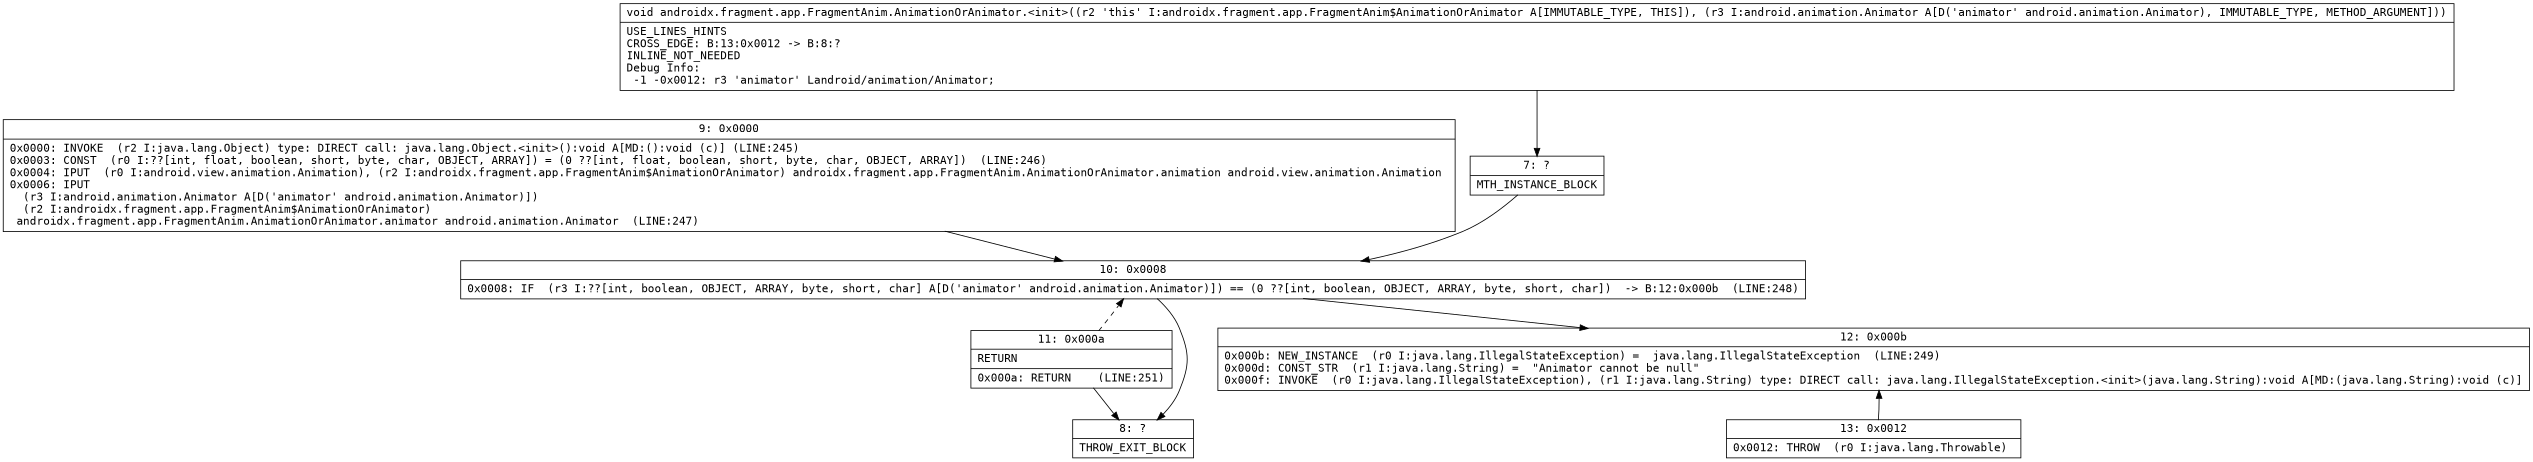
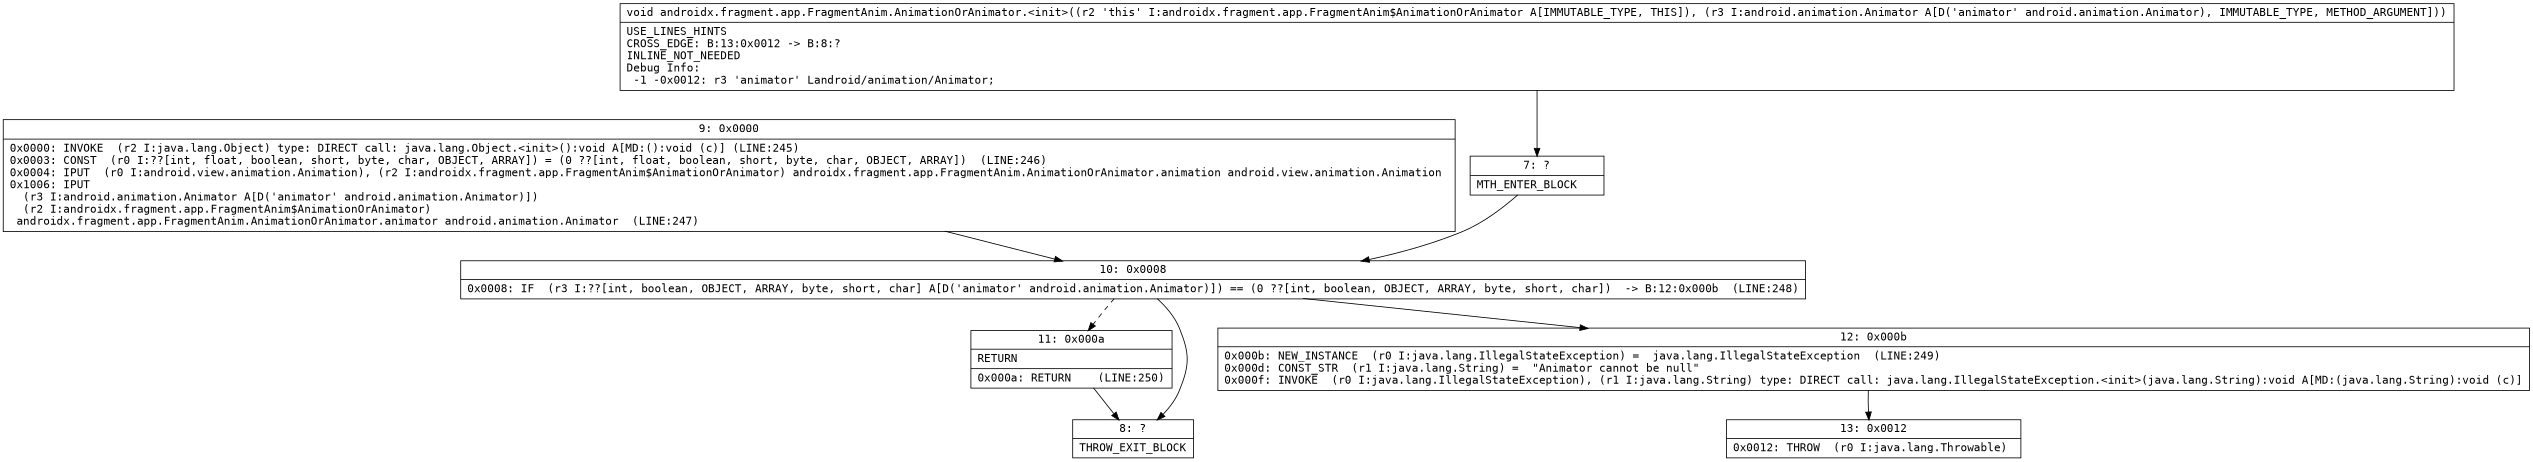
(57, 185) -> (57, 185)
(1537, 185) -> (1527, 185)
(1109, 318) -> (1103, 311)
(1071, 378) -> (1071, 378)
(1879, 409) -> (1868, 401)
